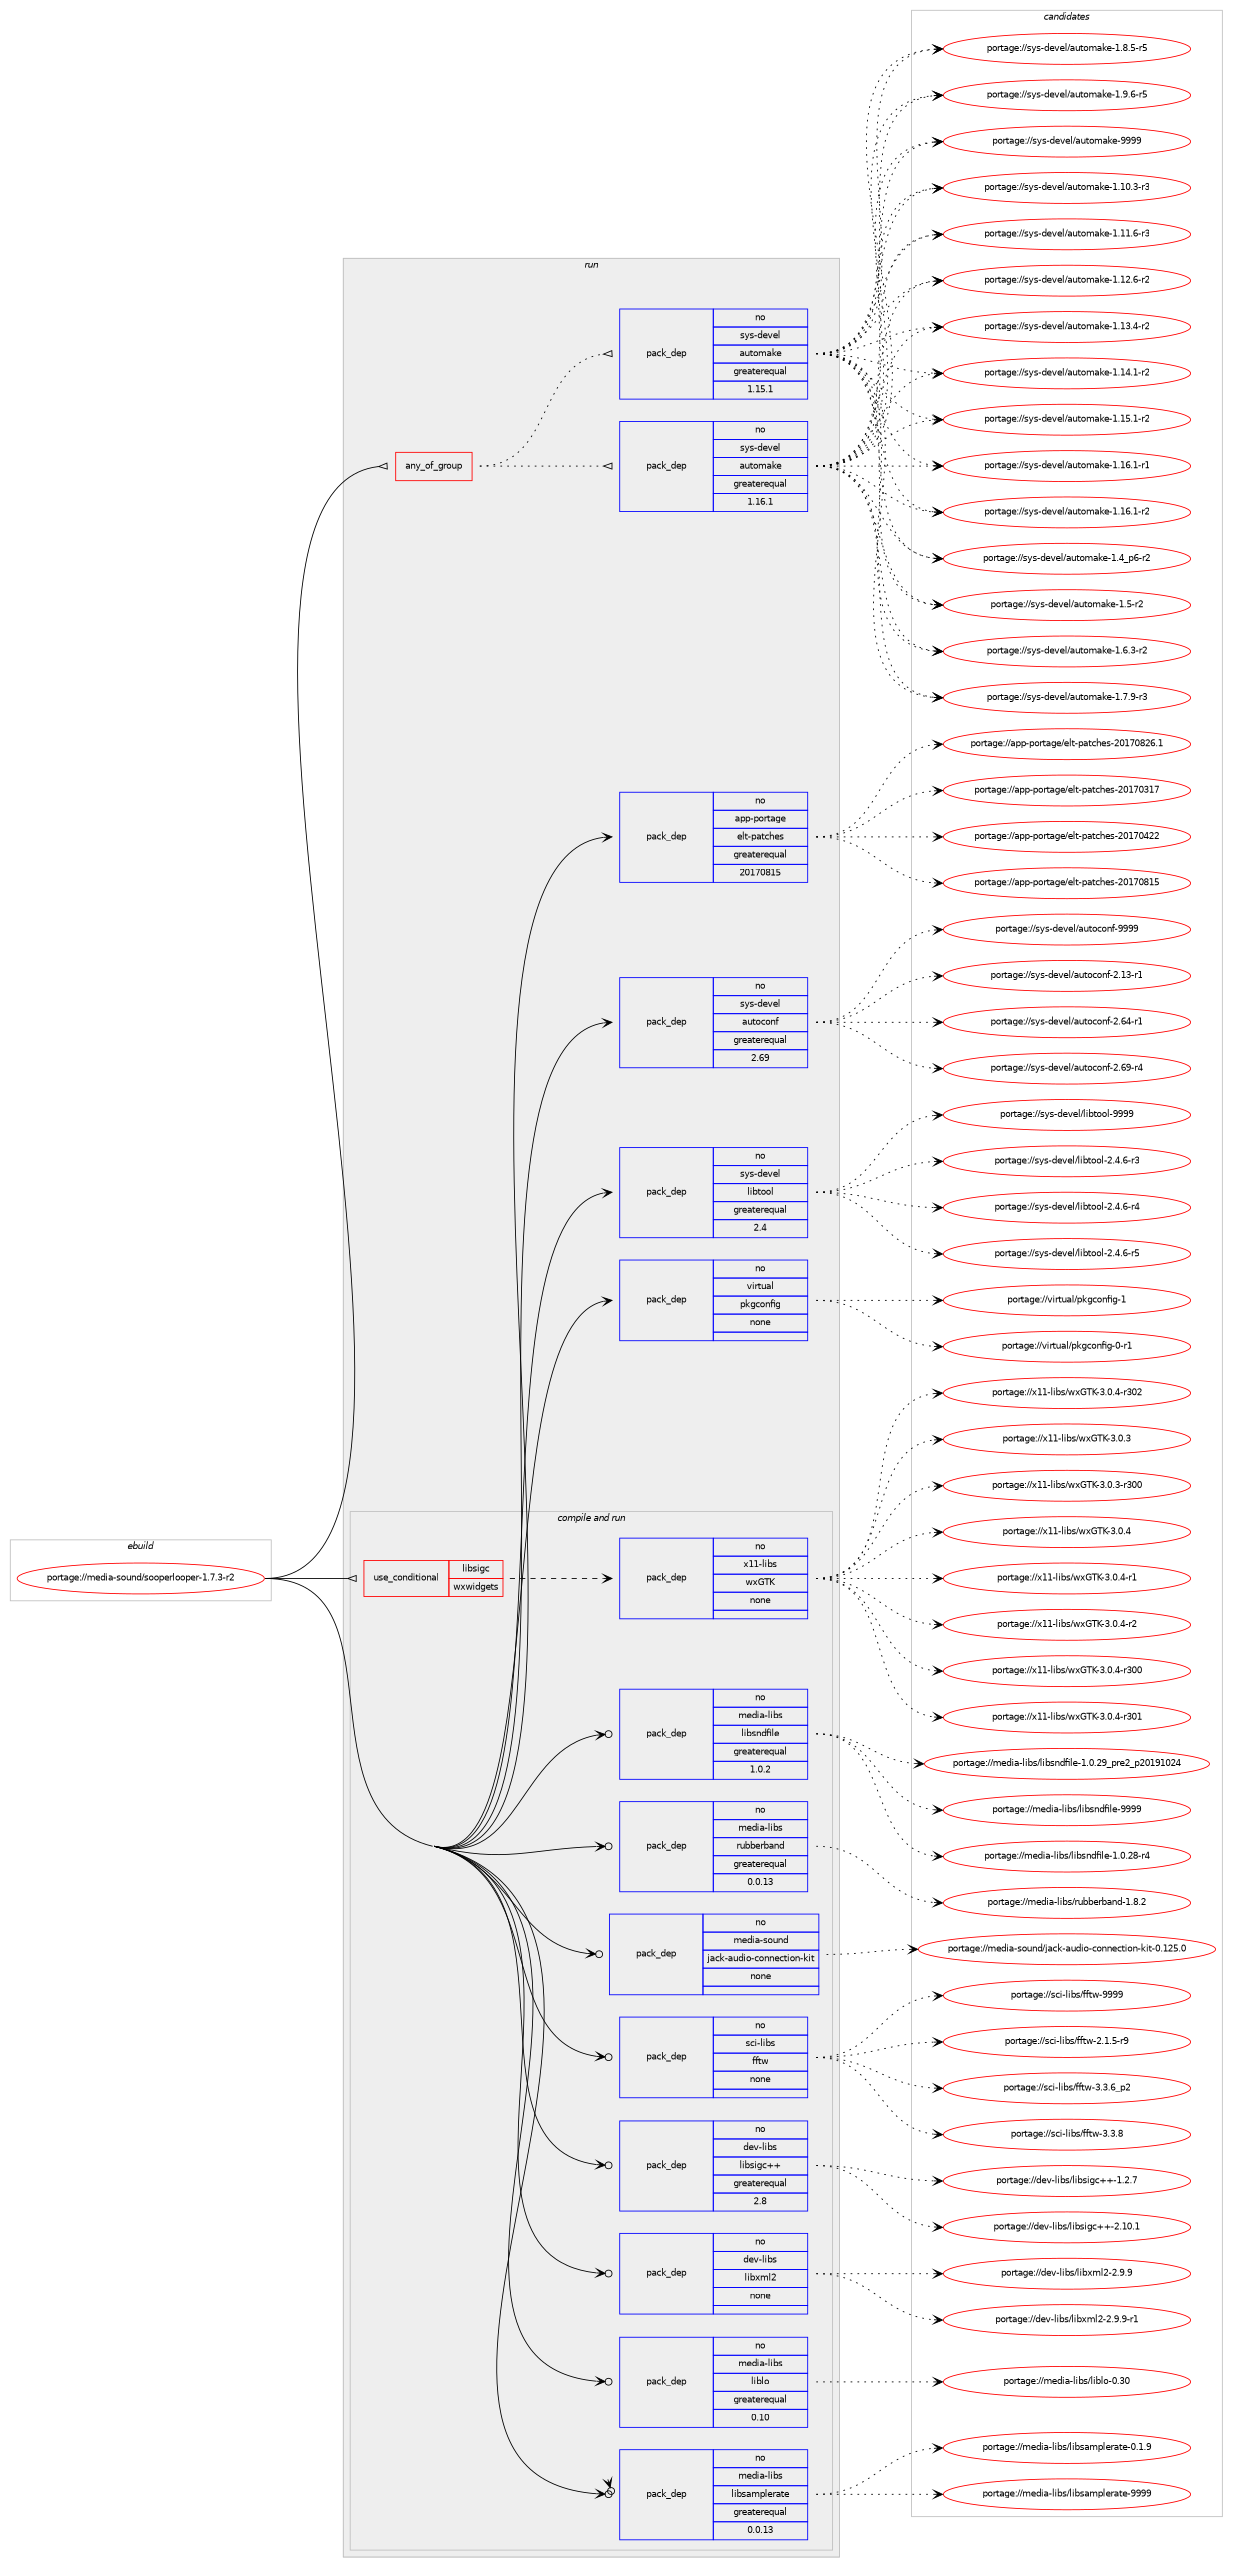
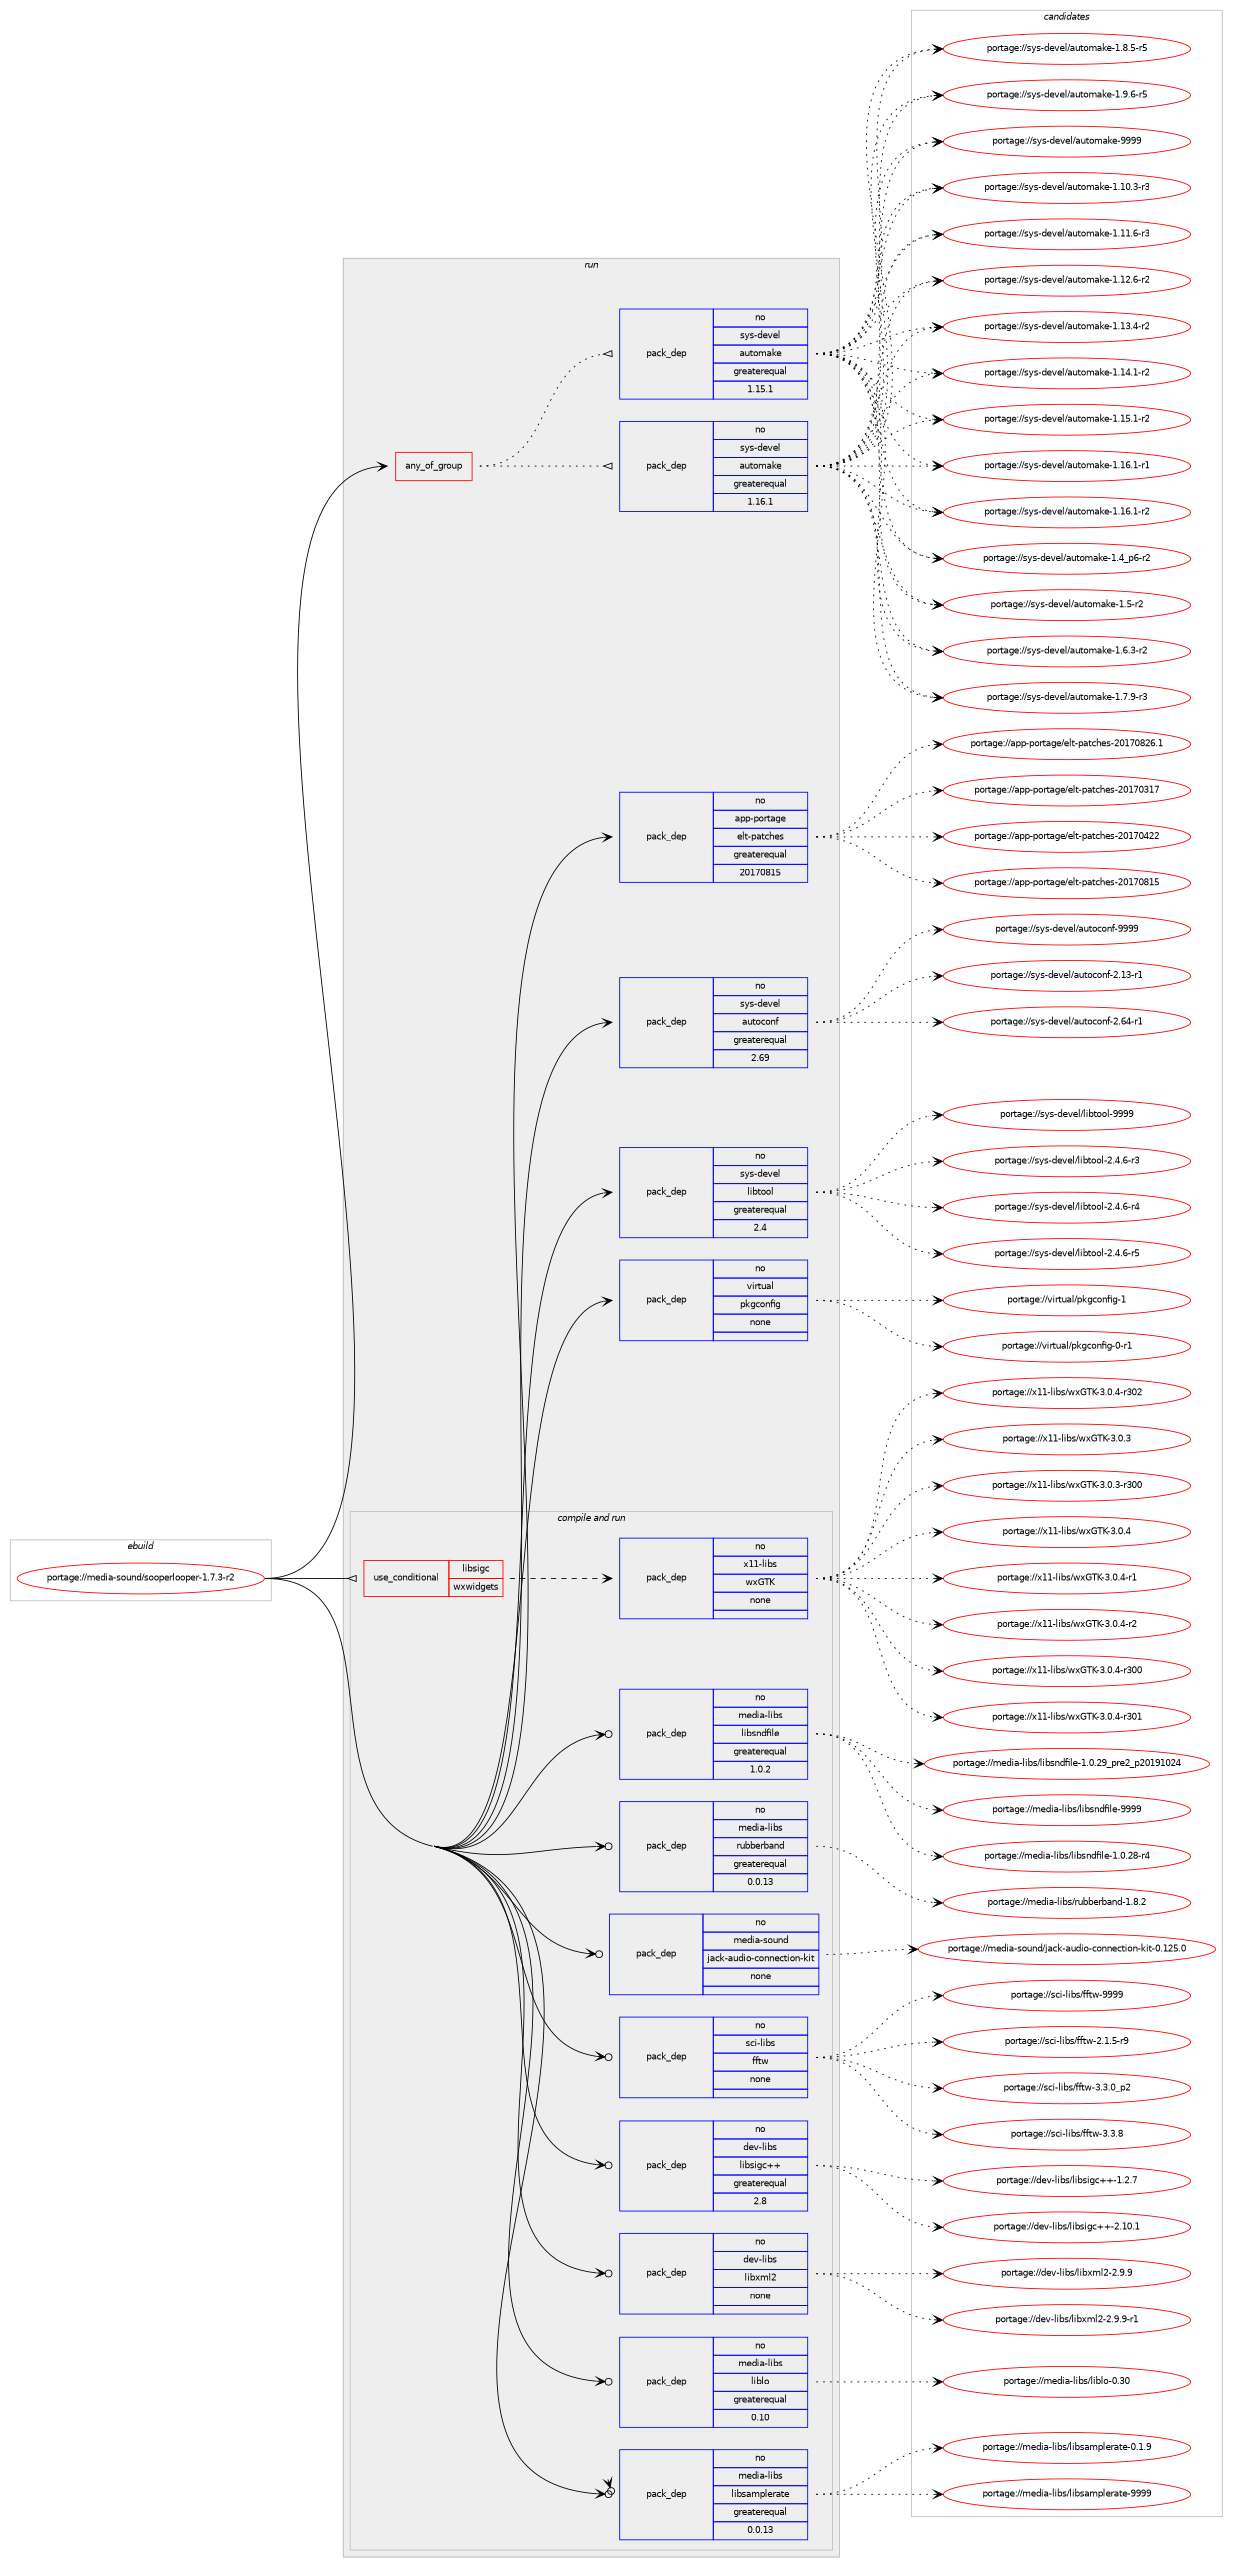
(327, 1026) -> (327, 1026)
(1067, 1069) -> none
(1067, 2088) -> (1067, 2088)
